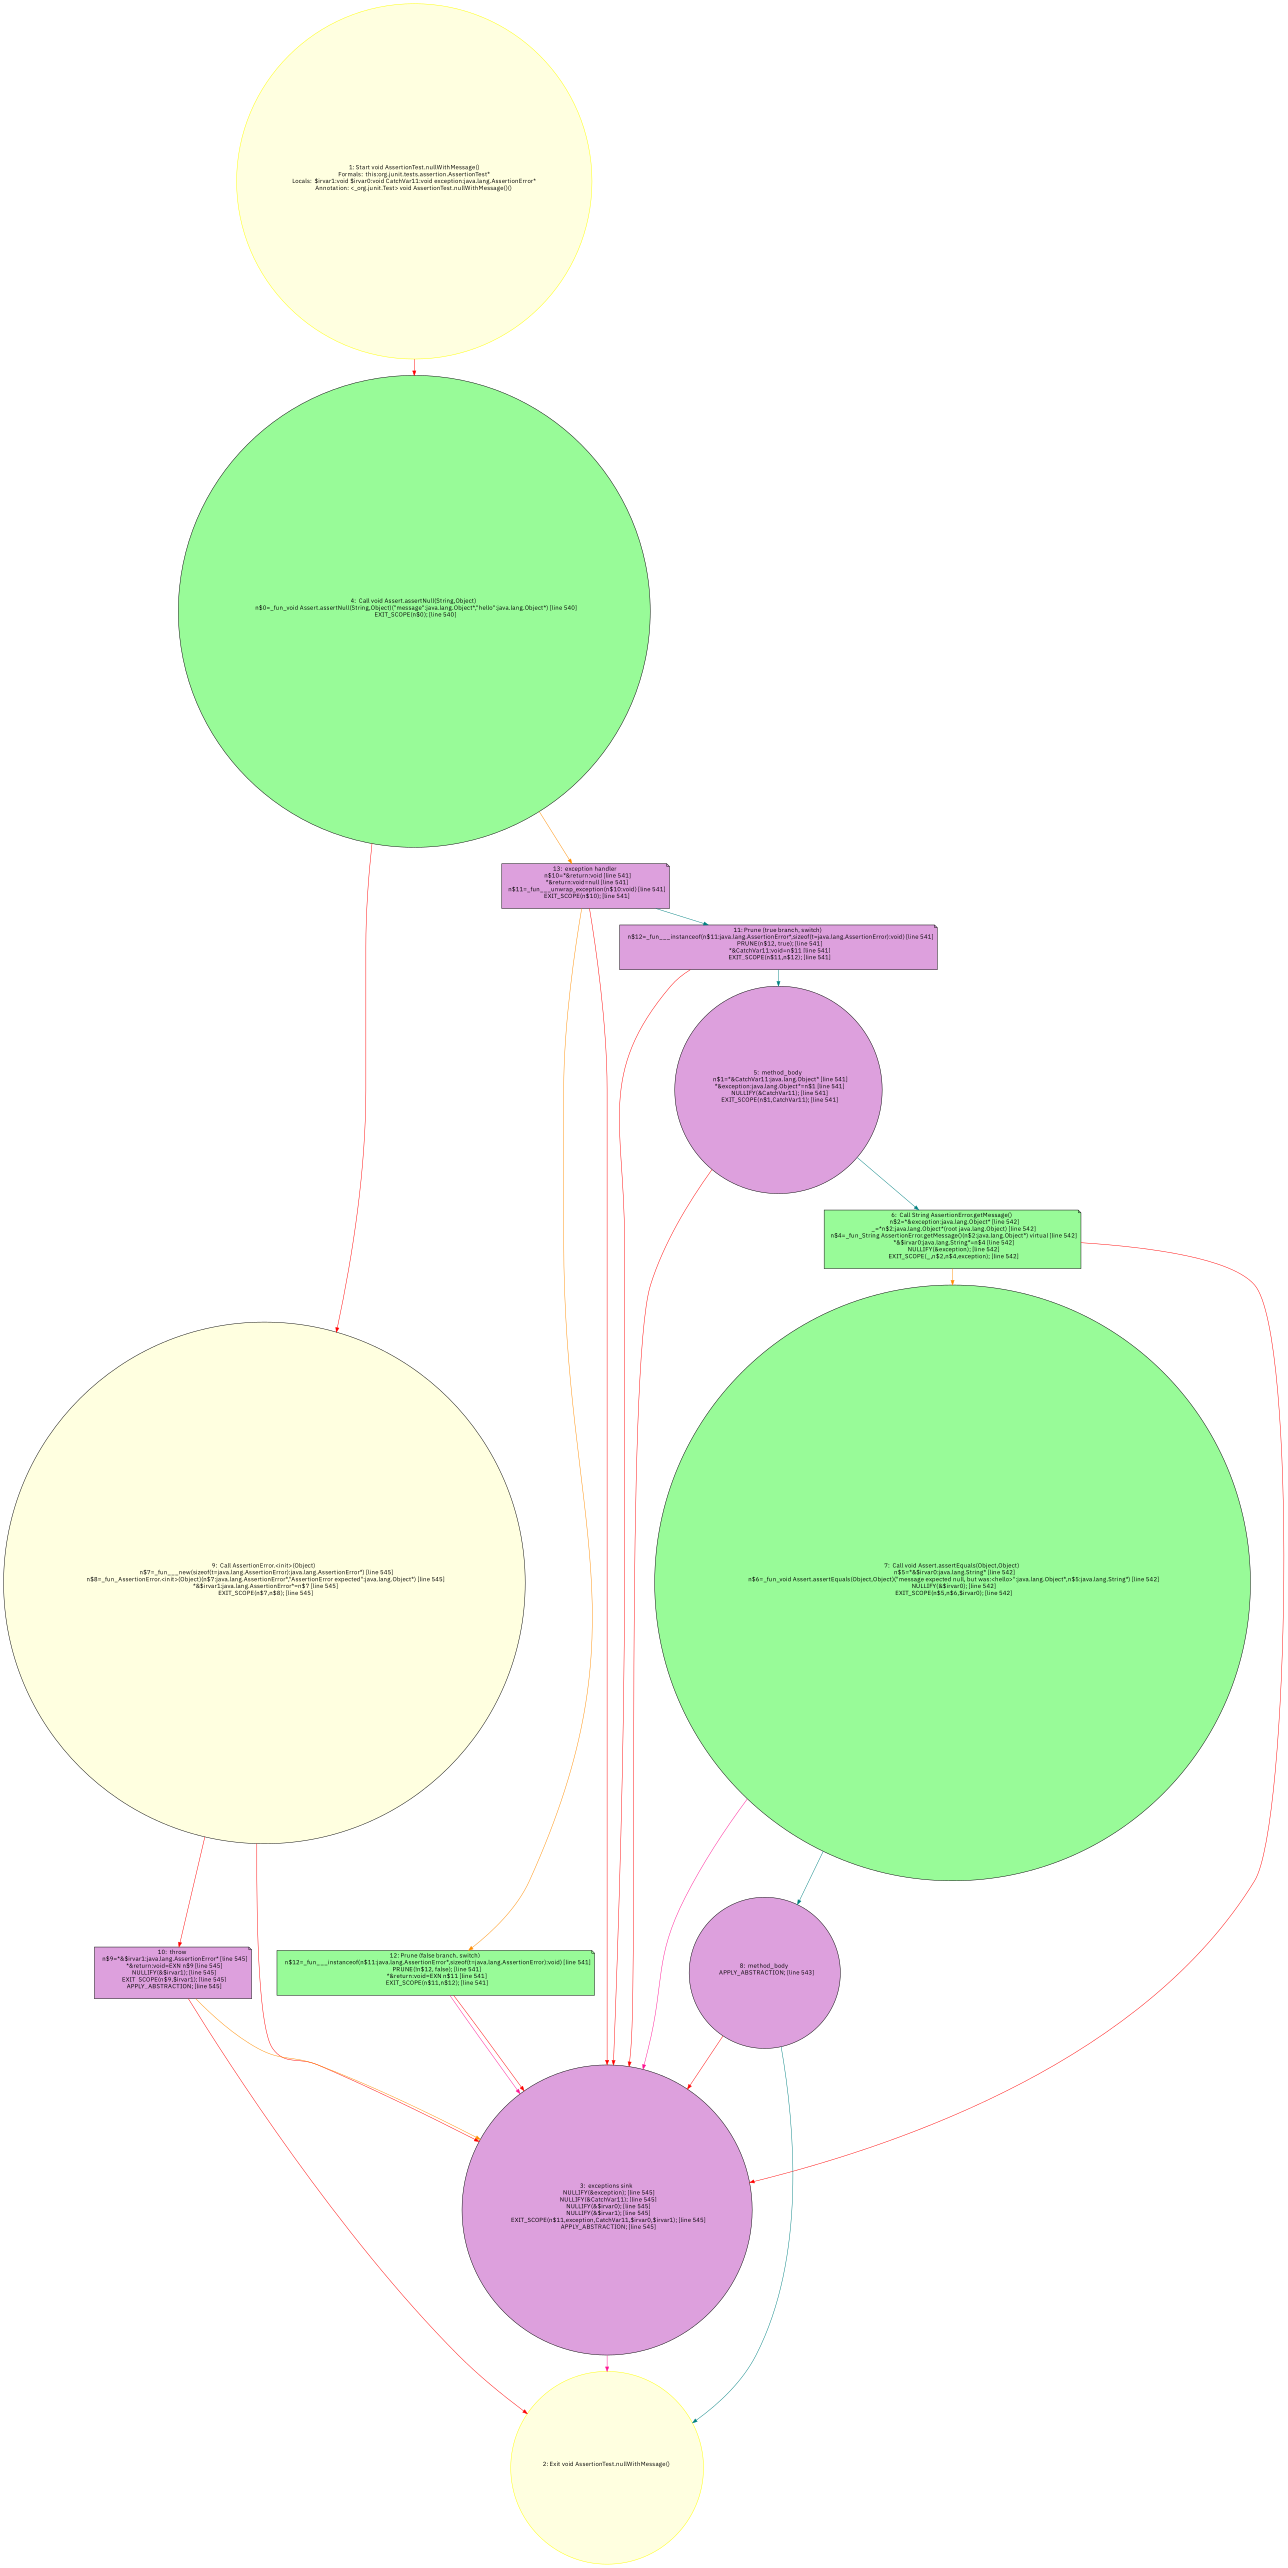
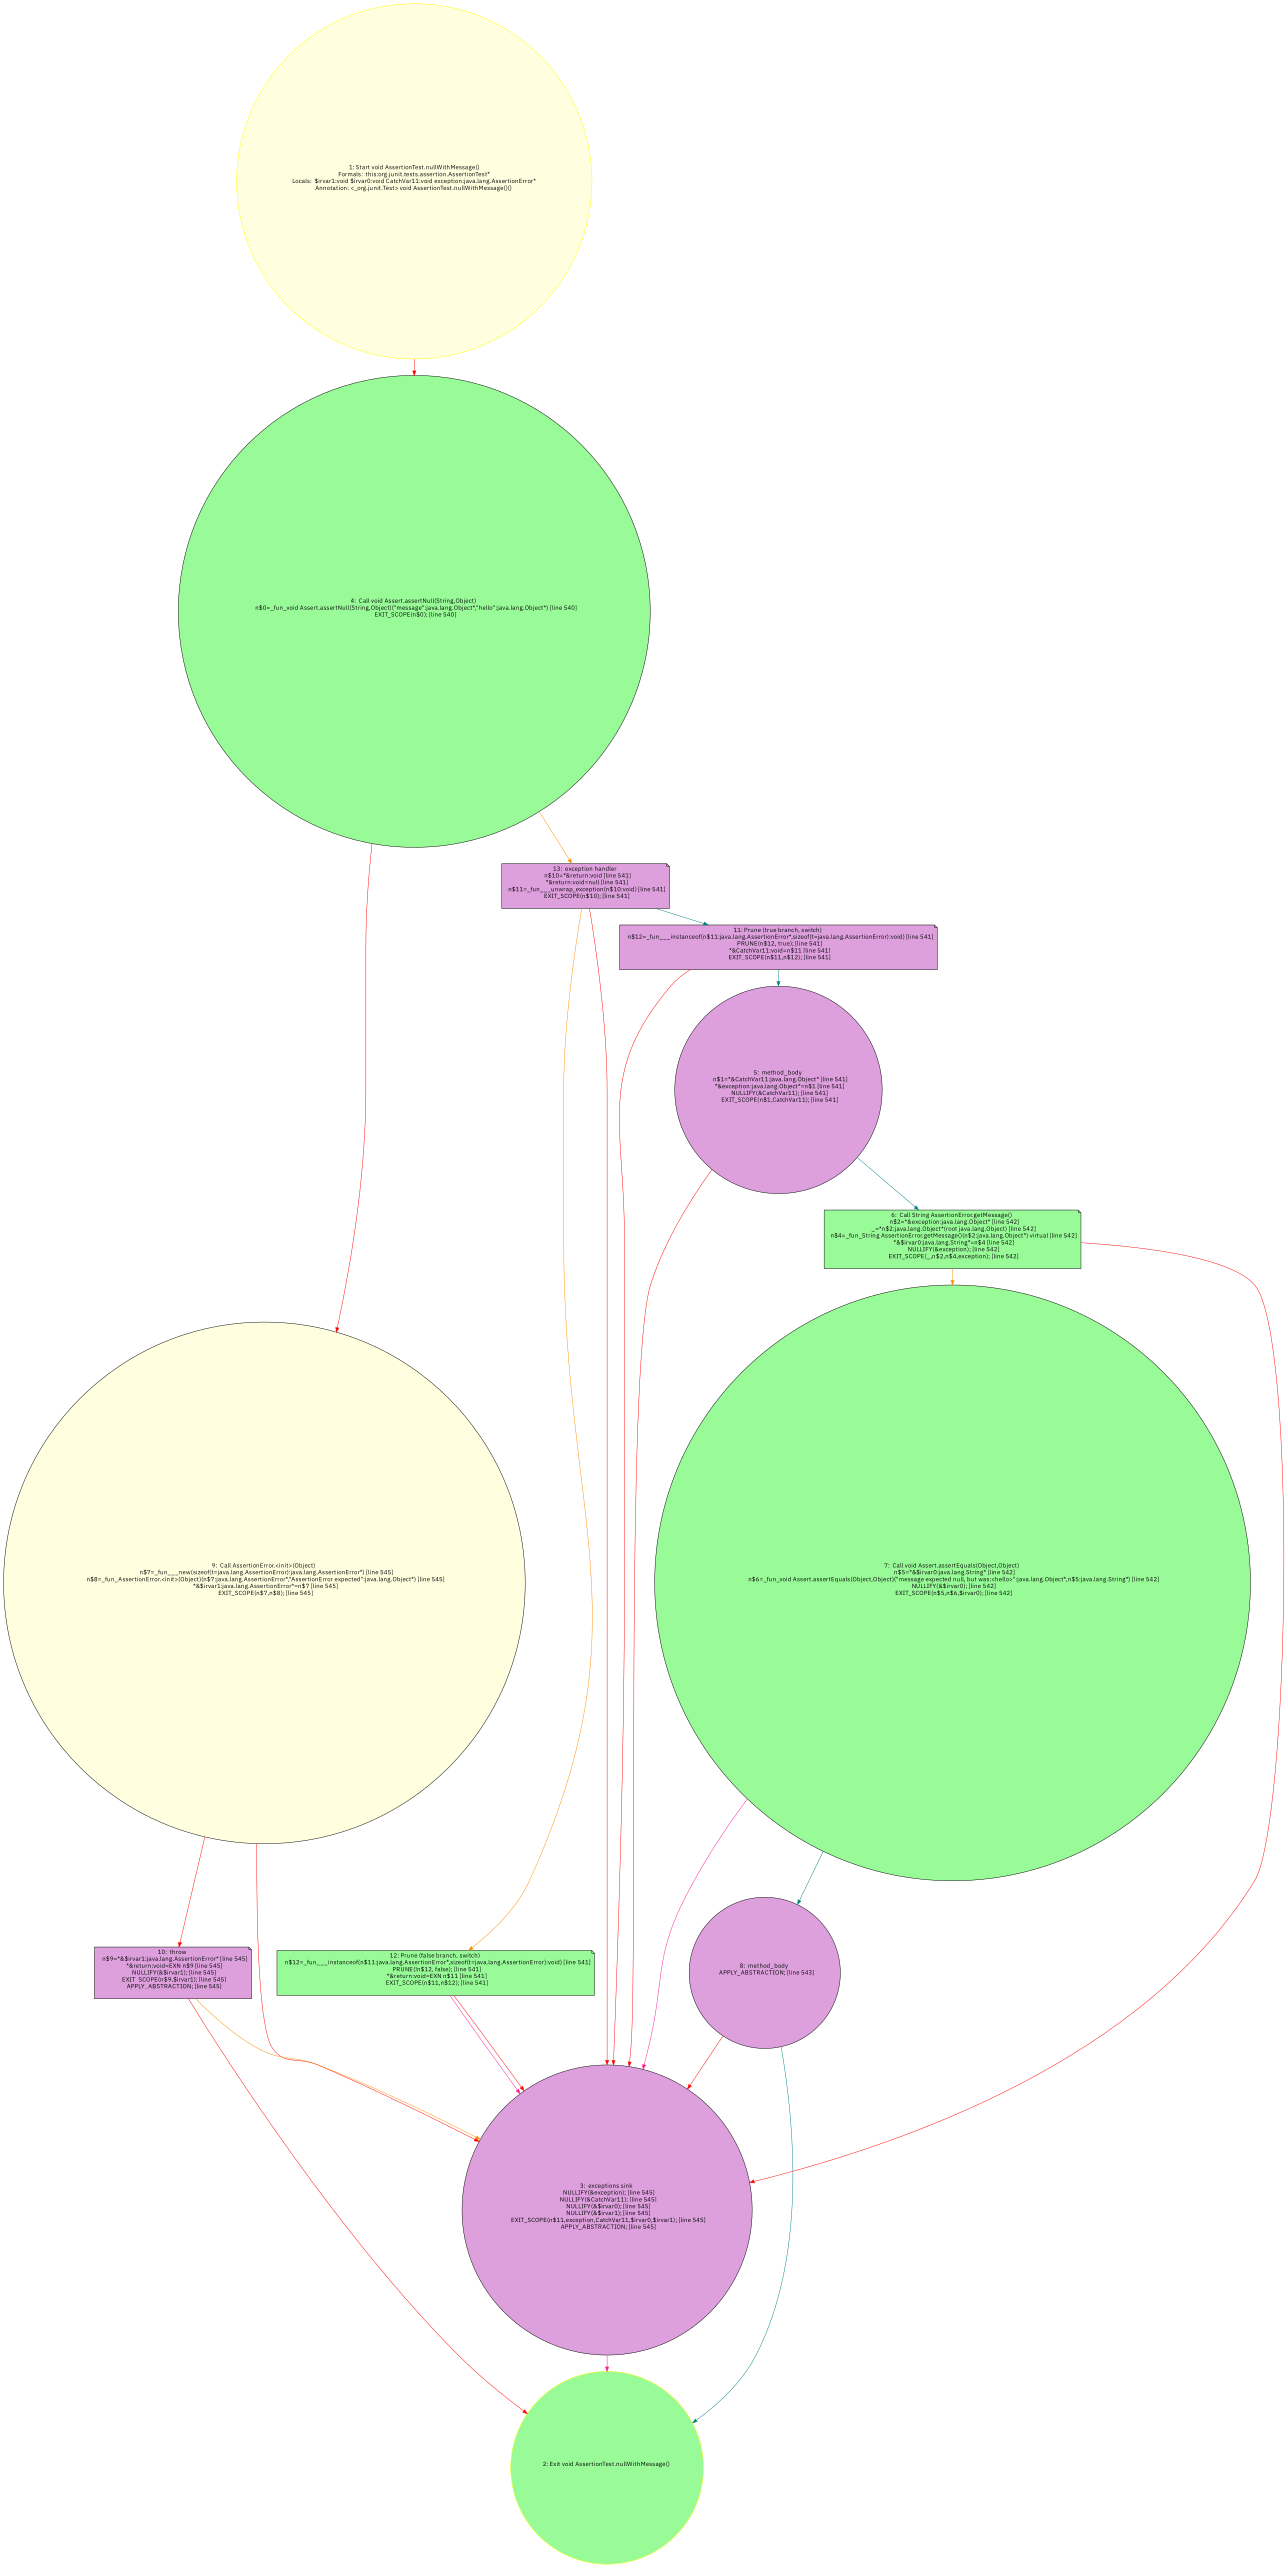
(607, 2468) -> (607, 2468)
